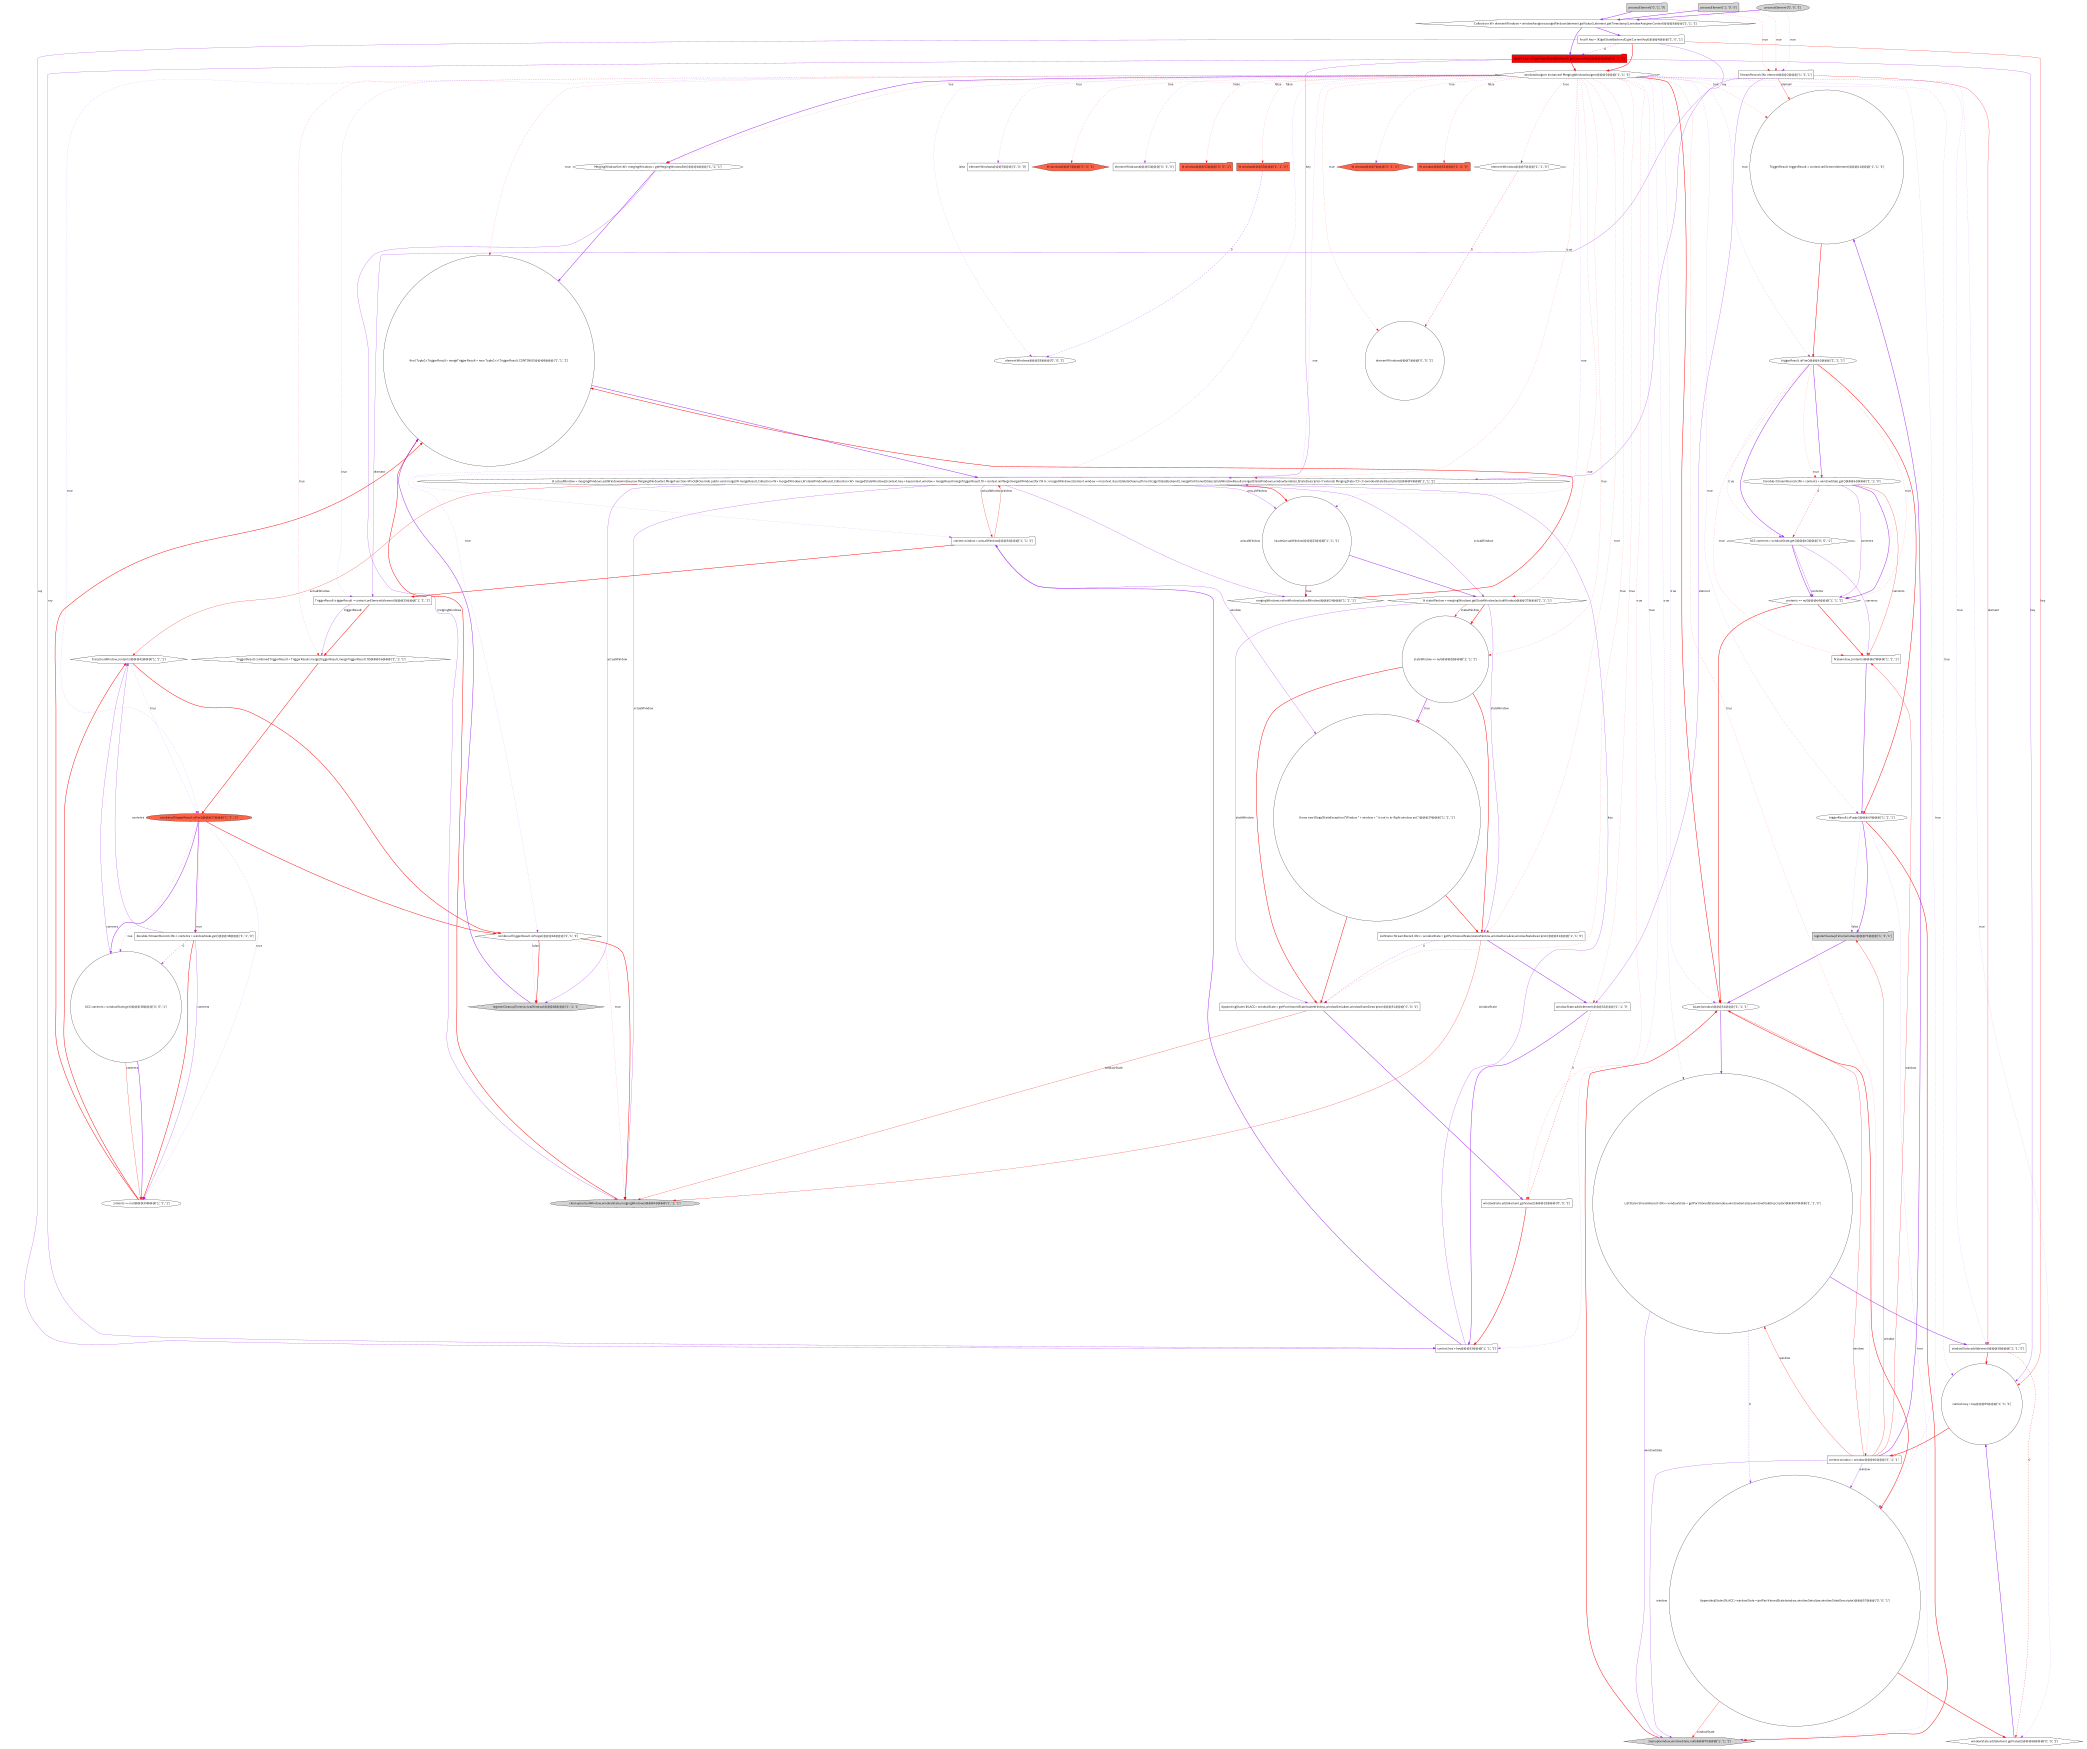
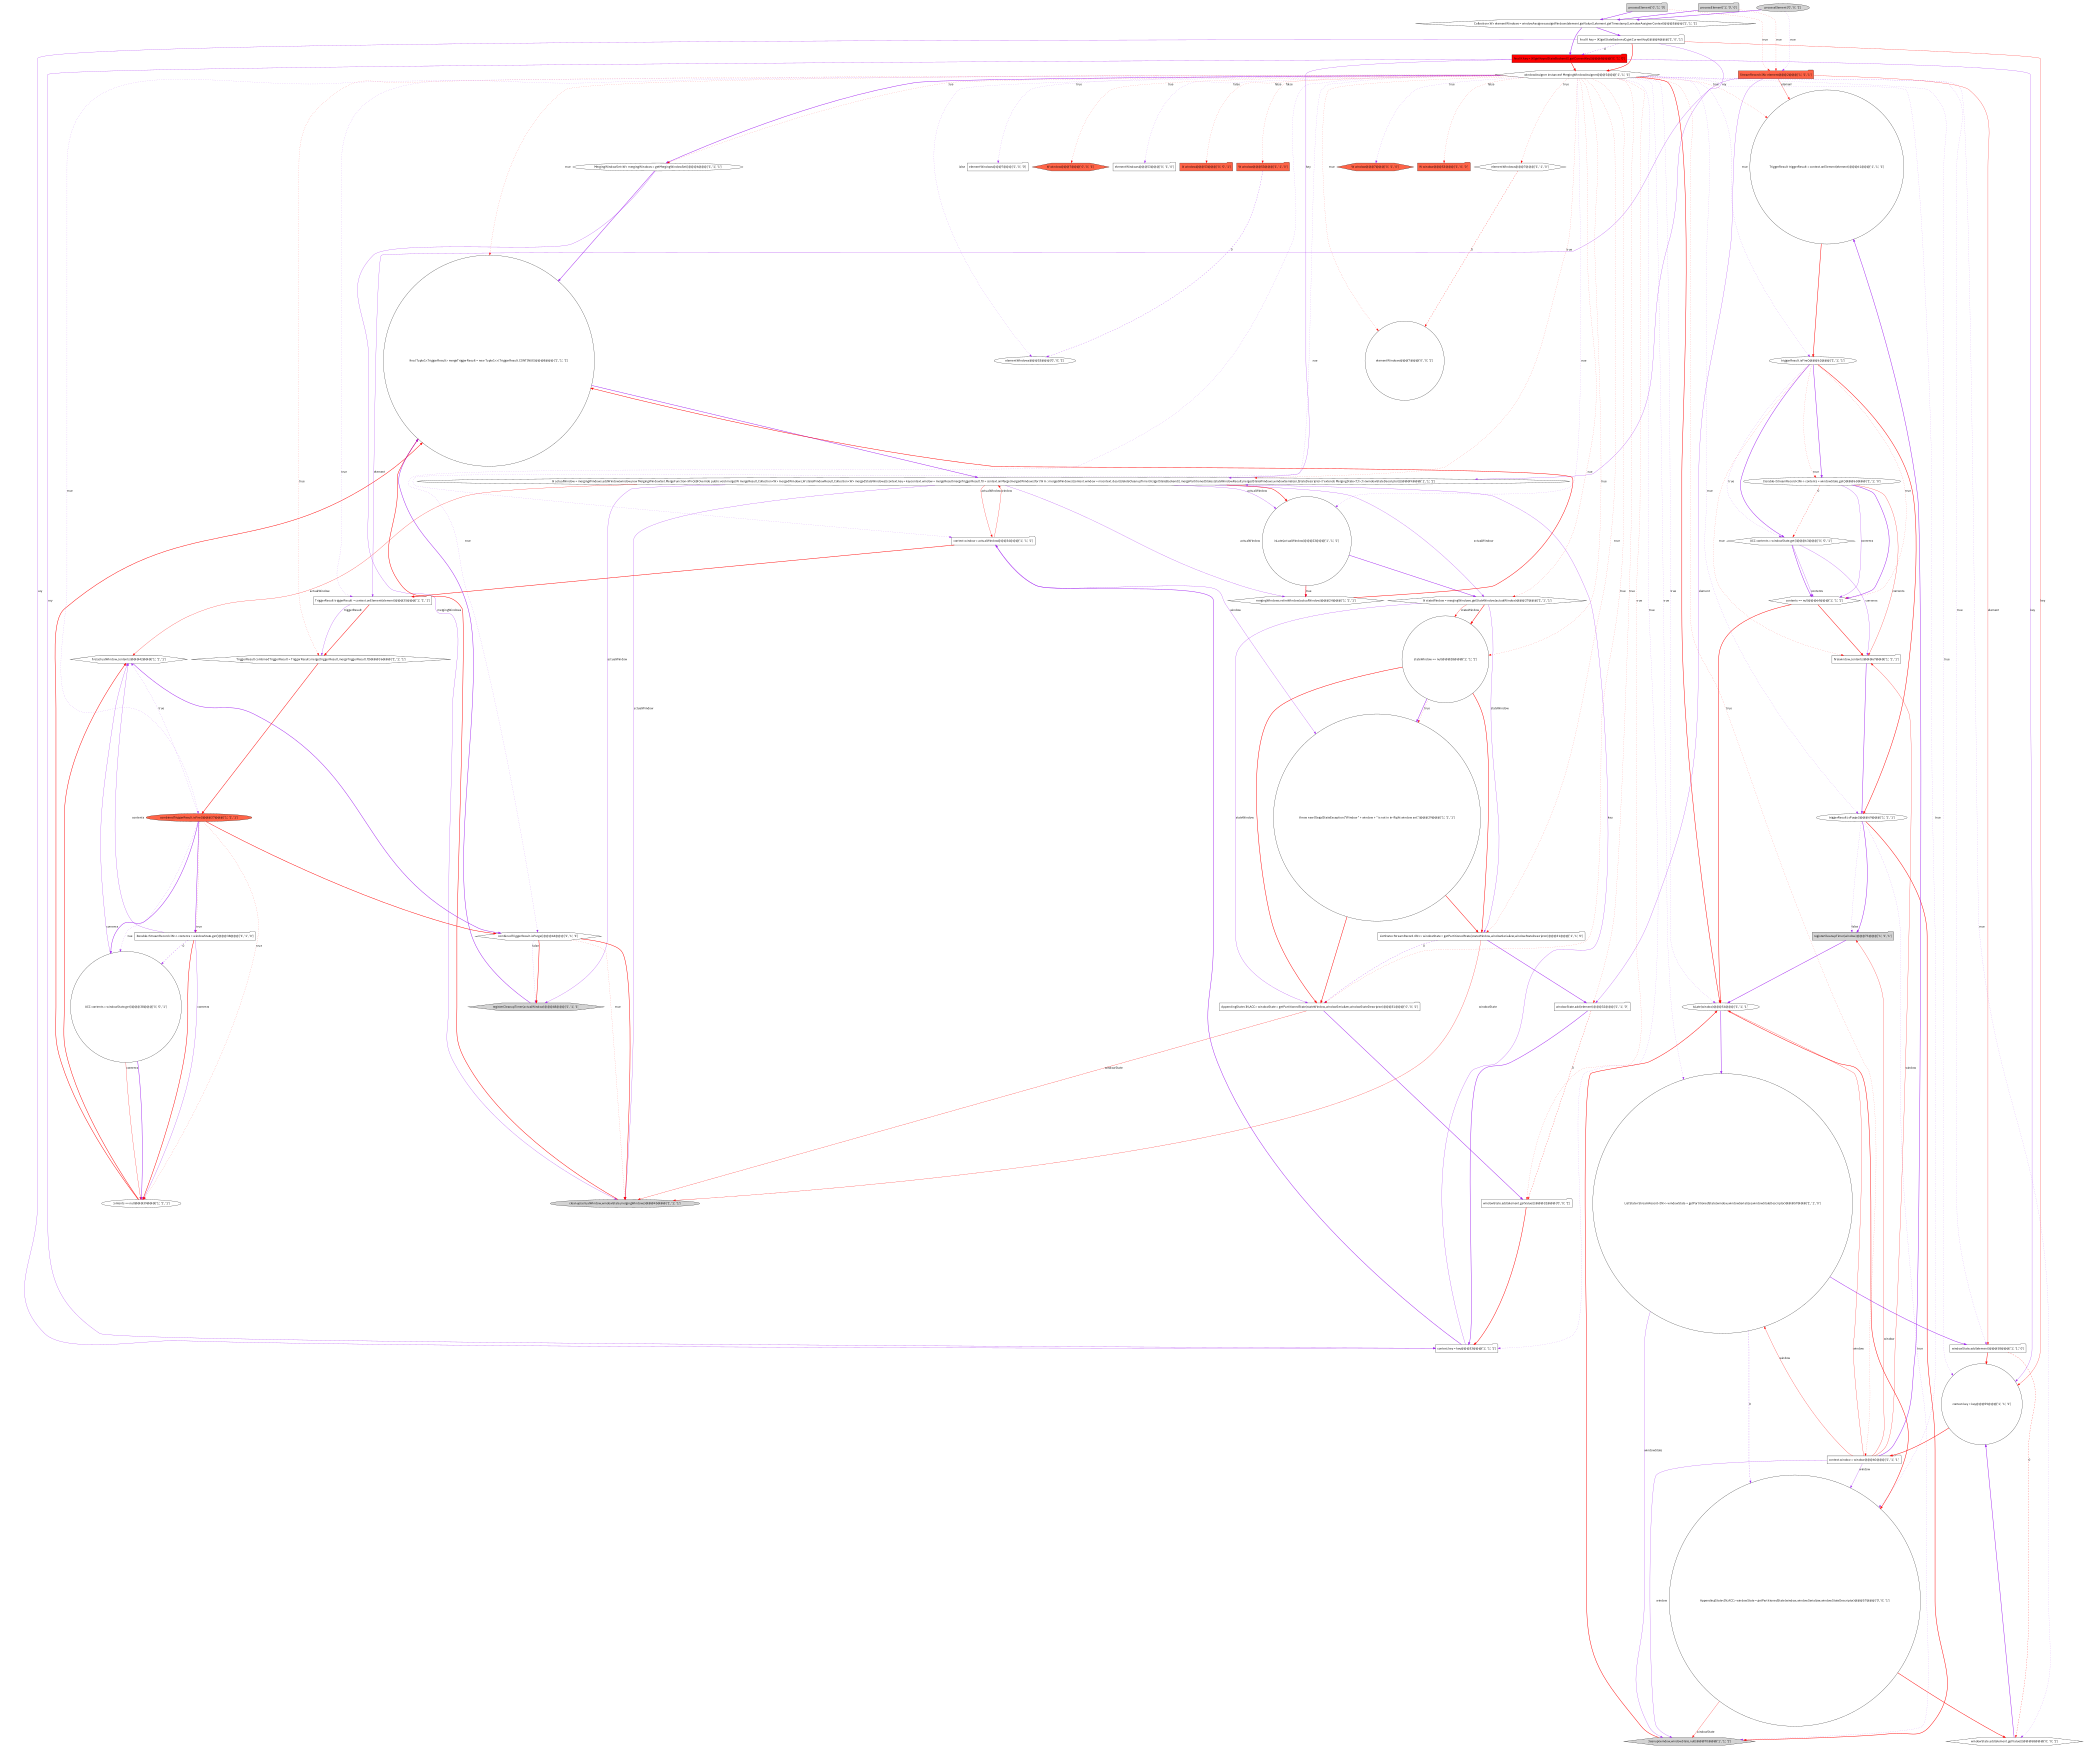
(1776, 75) -> (1776, 75)
(162, 738) -> (170, 737)
(332, 775) -> (332, 775)
(238, 1011) -> (238, 1011)
